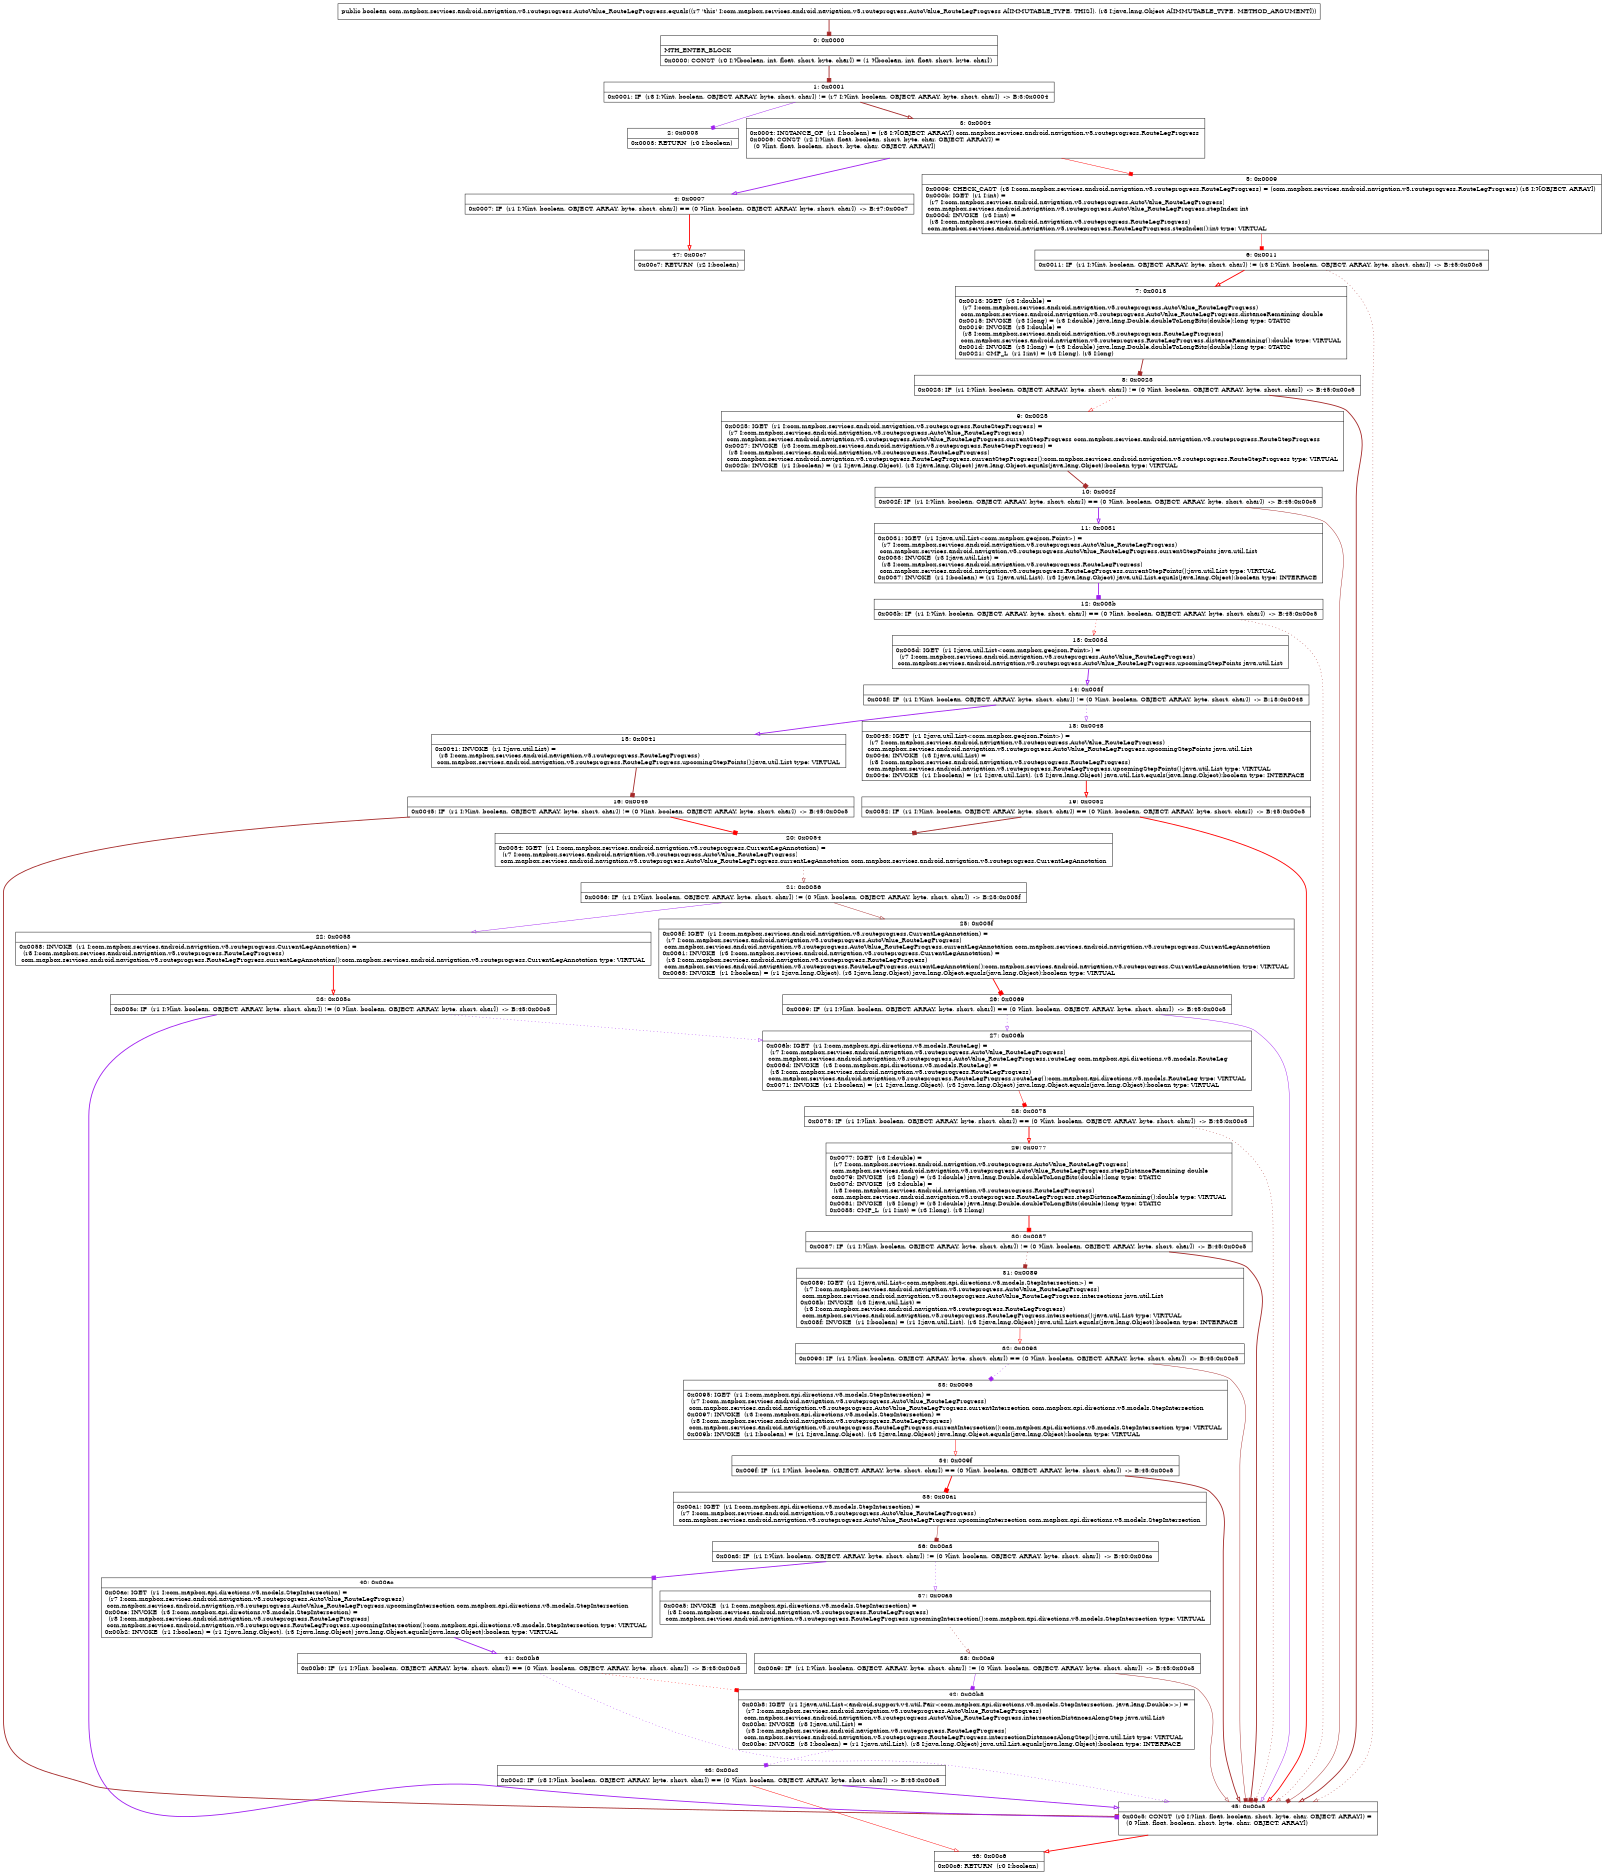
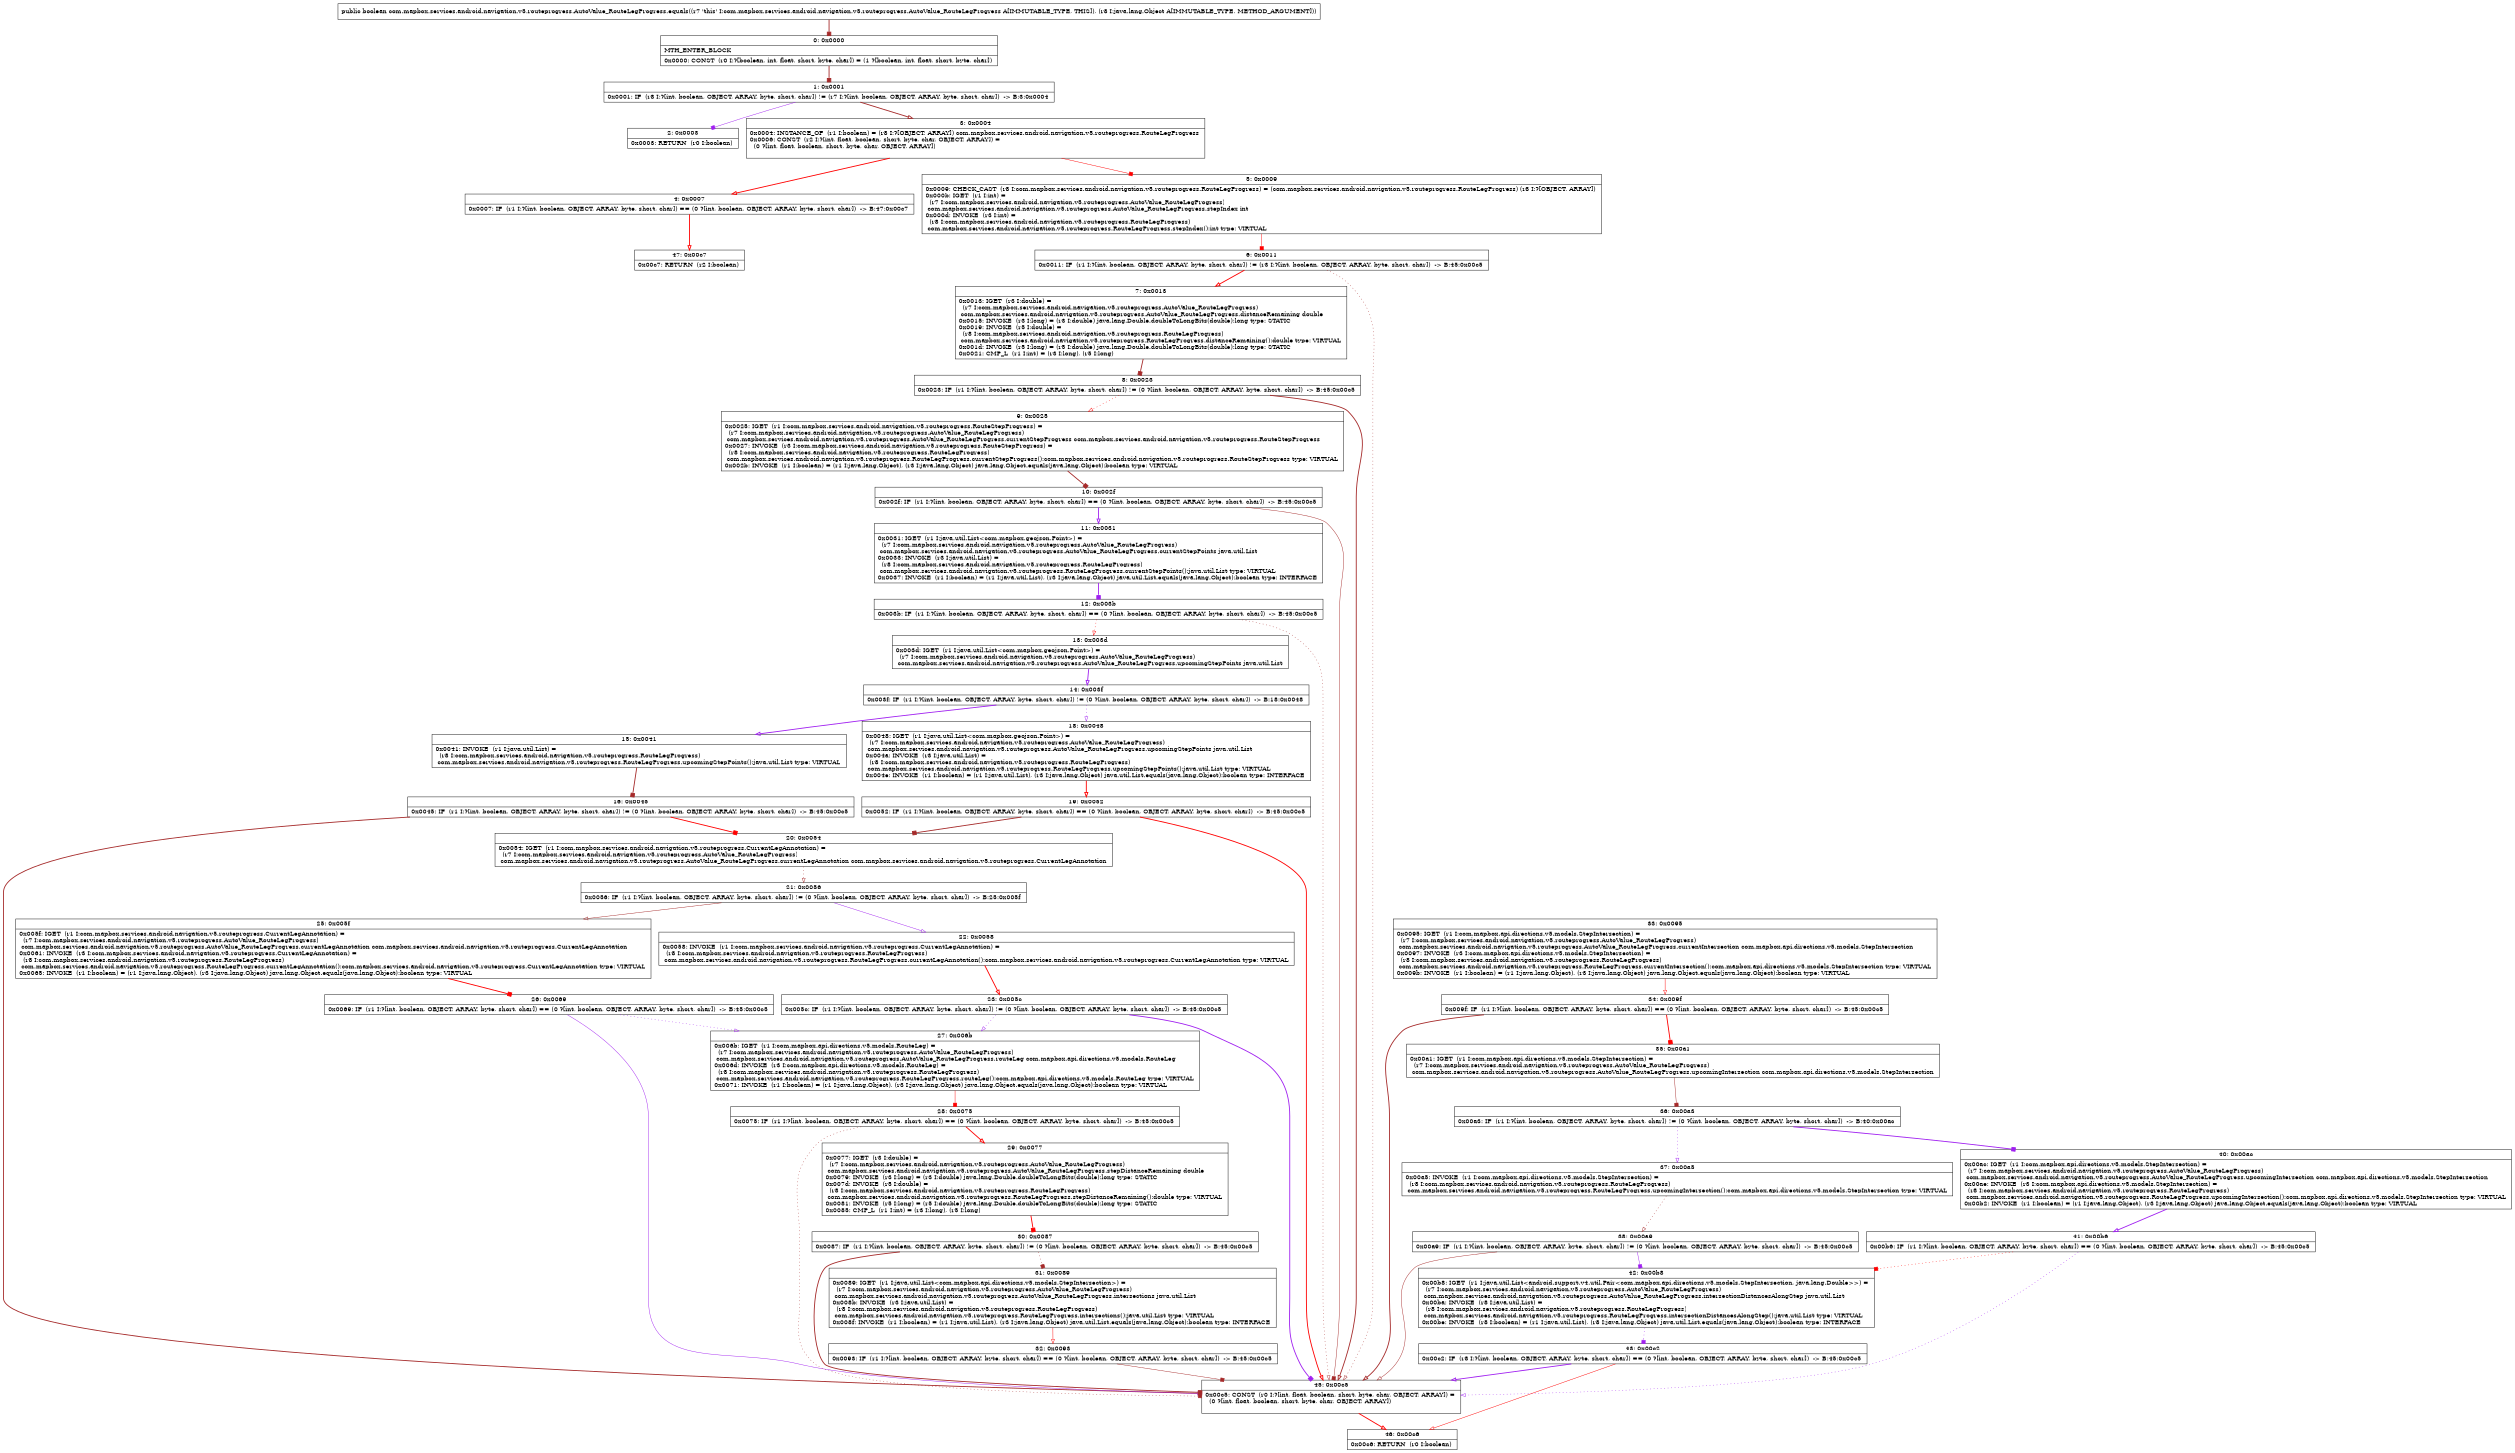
(813, 176) -> (813, 176)
(1001, 1371) -> none
